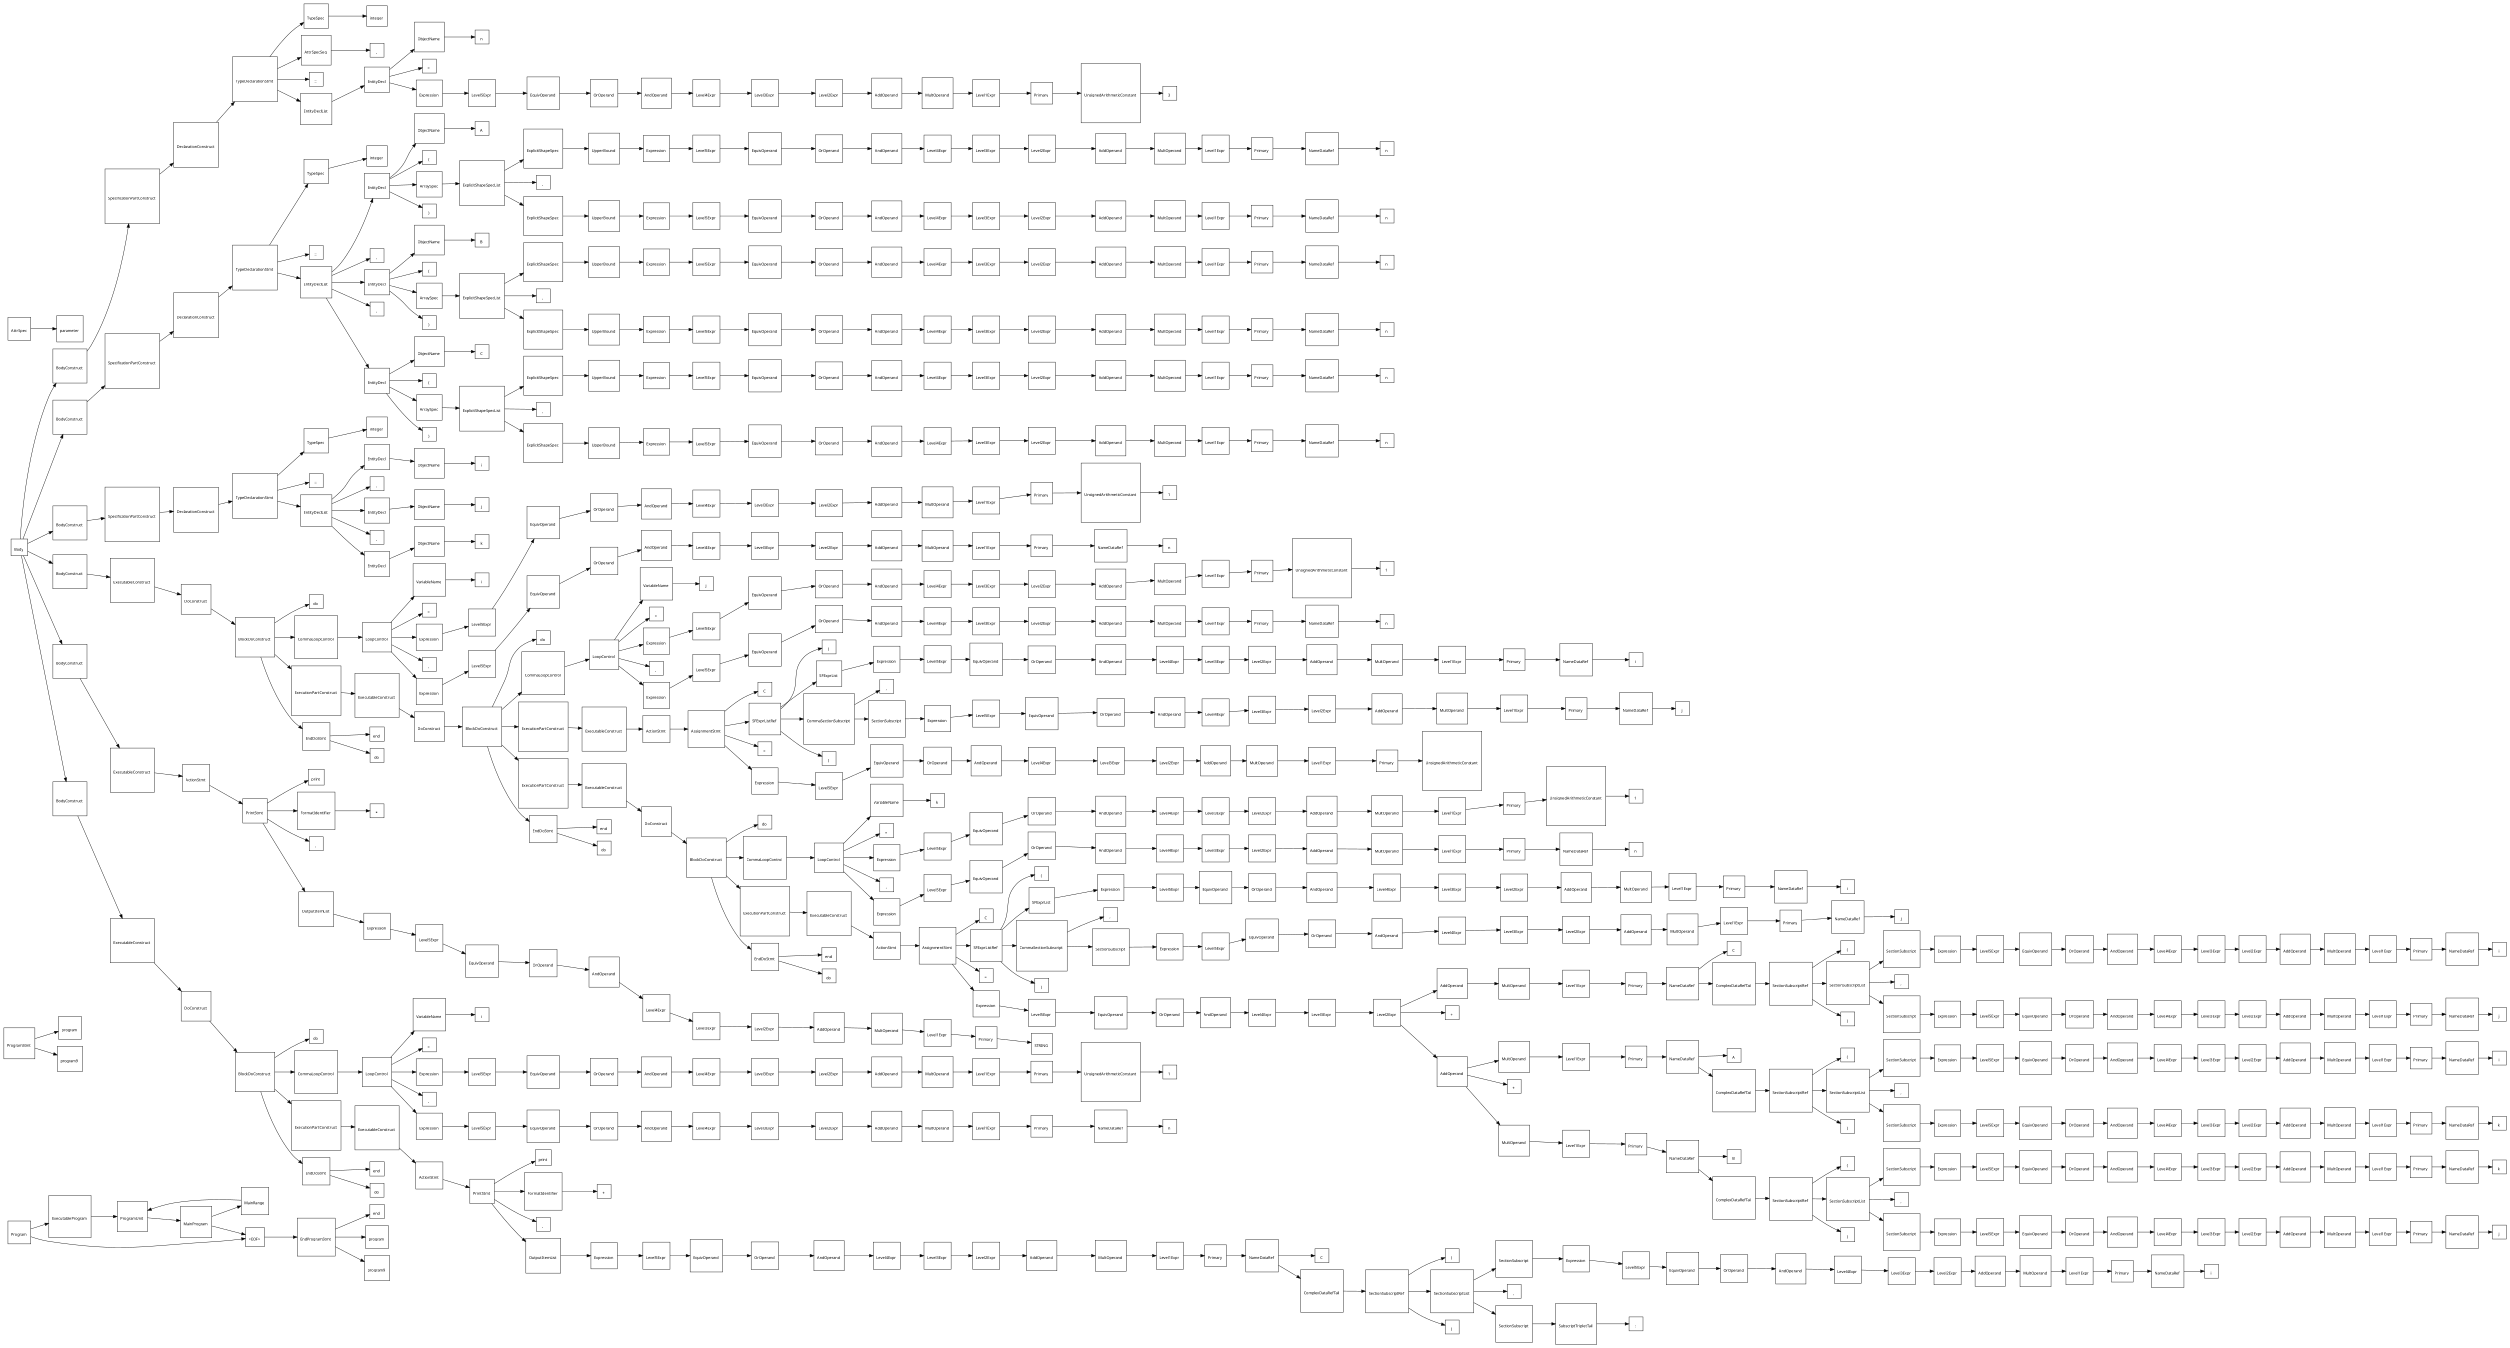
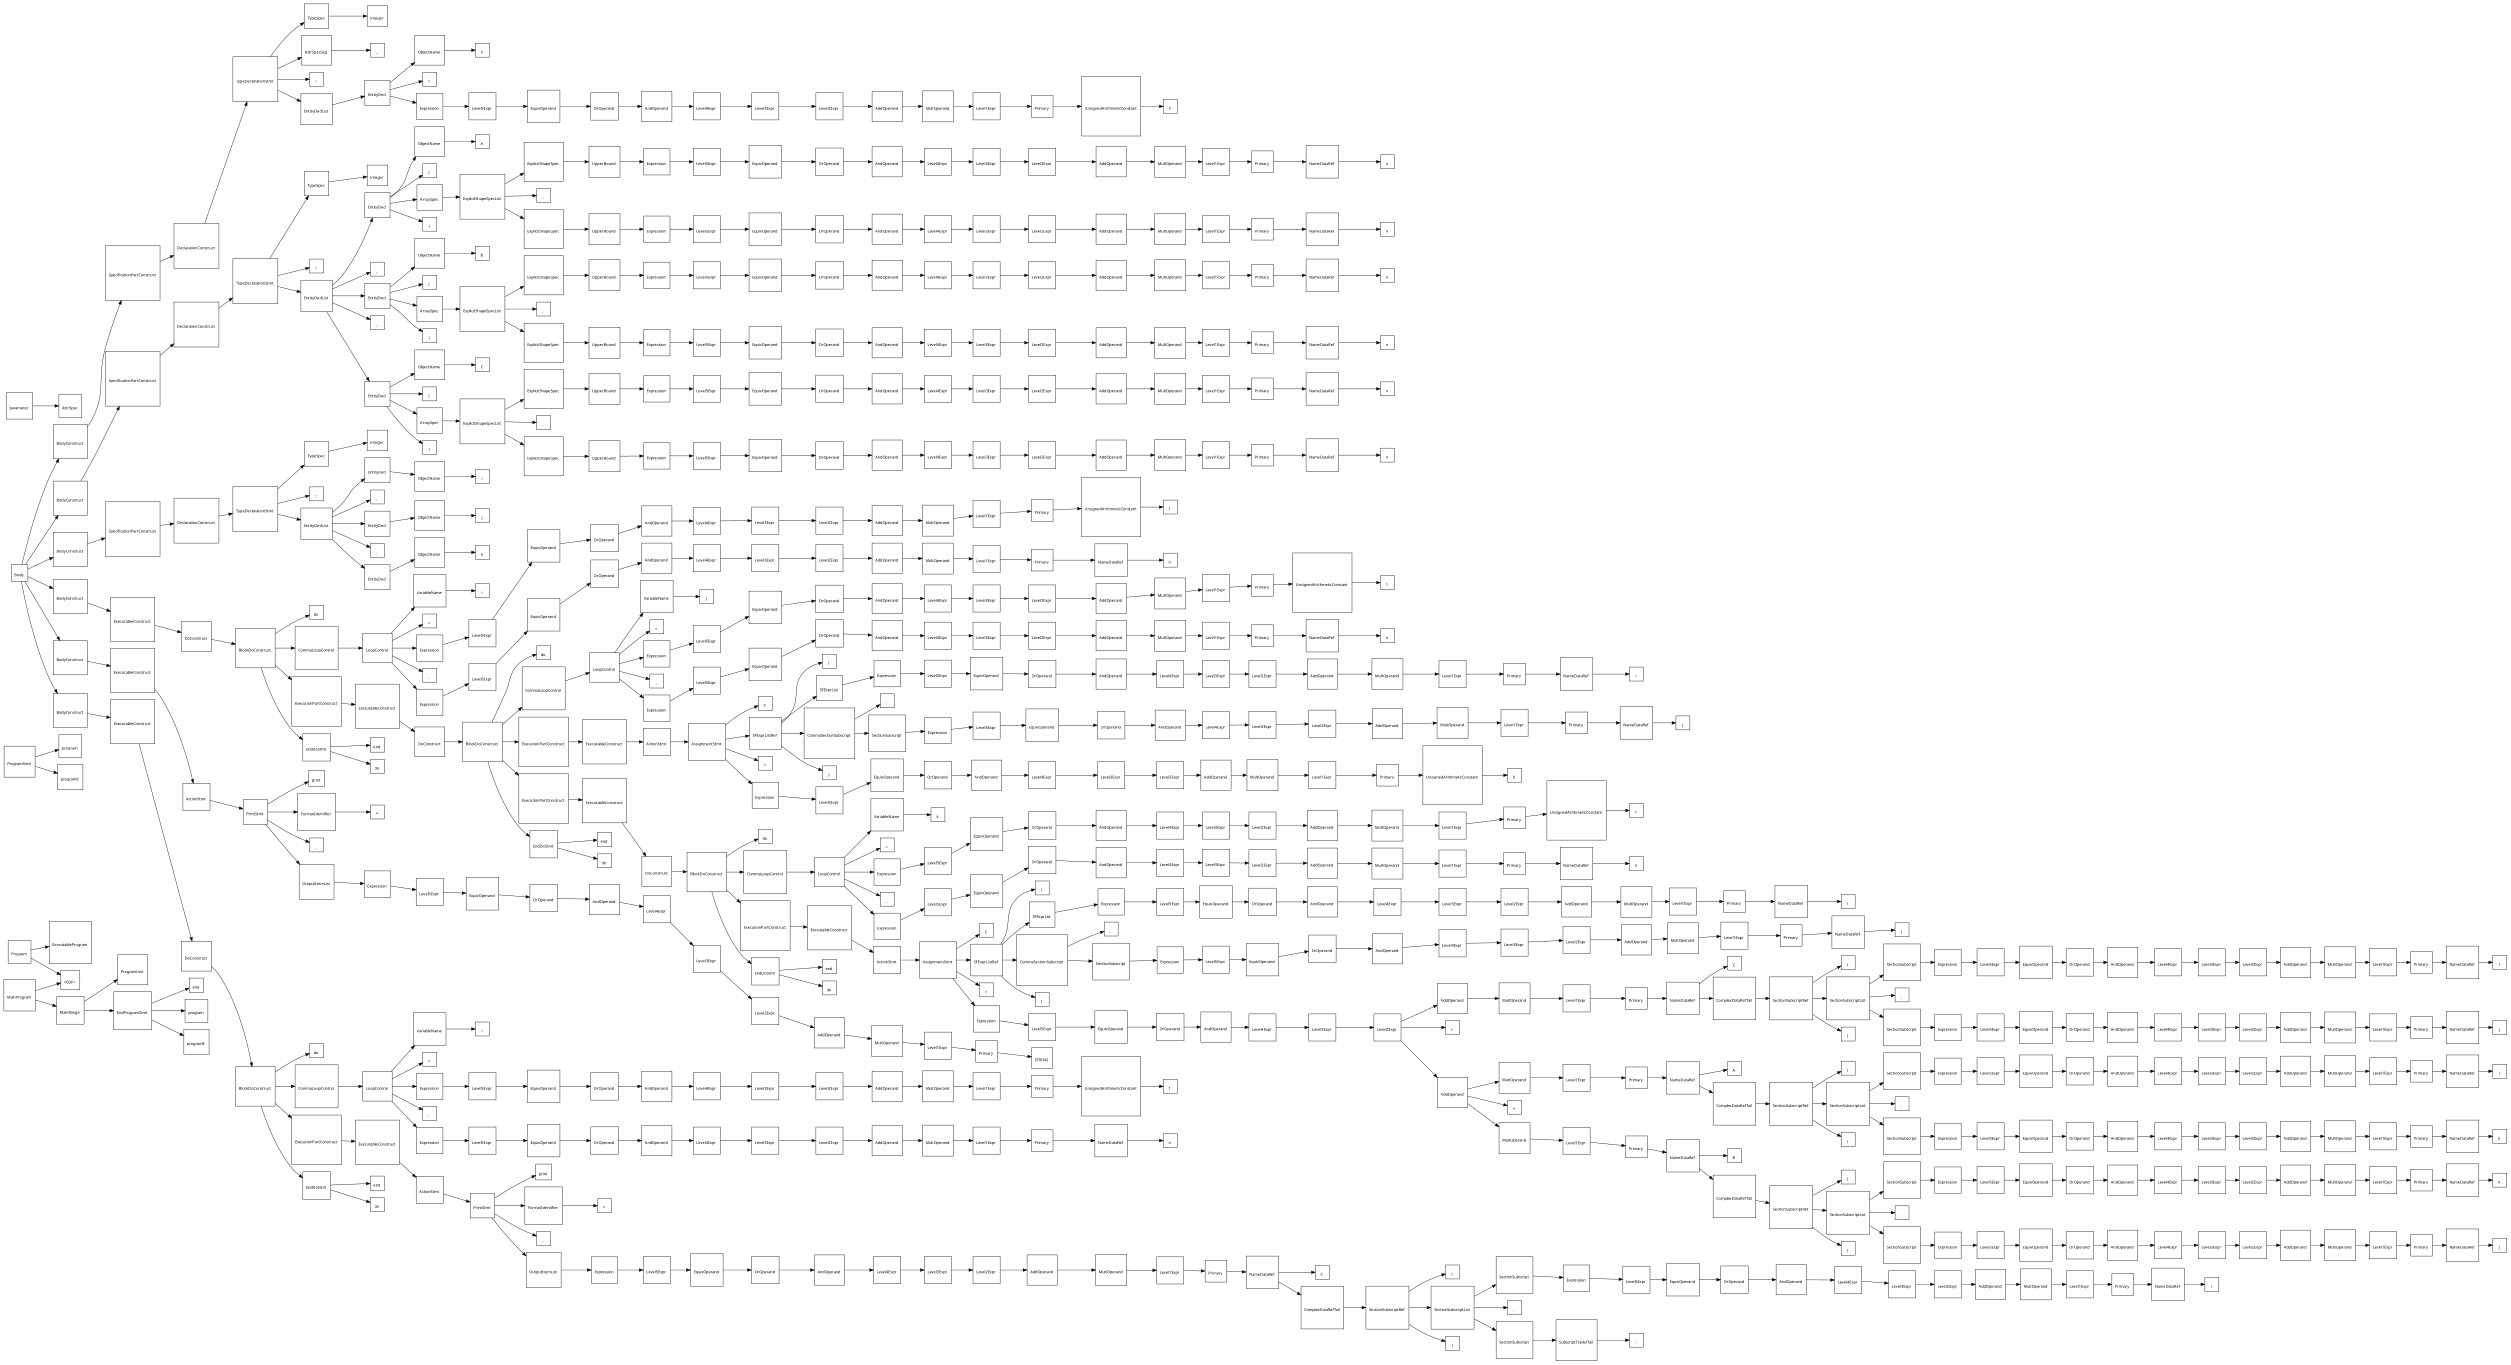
(42, 329) -> (44, 406)
none -> (1515, 775)
(102, 1217) -> none
(162, 1219) -> none
(279, 1237) -> (97, 1011)
